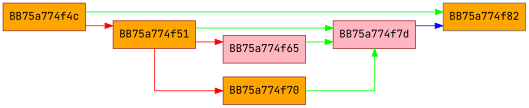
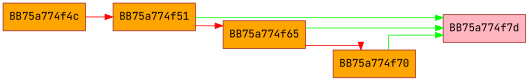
(484, 17) -> none
(264, 49) -> (264, 35)
(164, 91) -> (333, 45)
